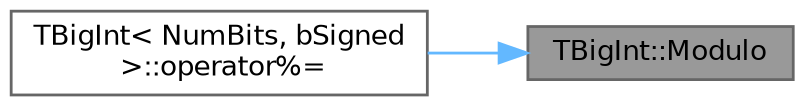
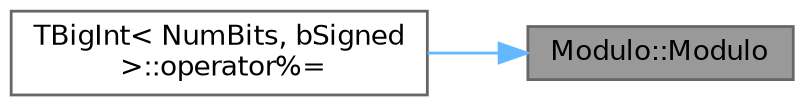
(661, 53) -> (661, 53)
